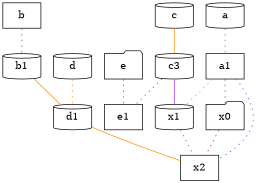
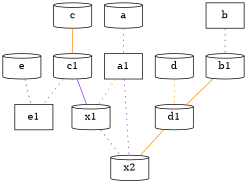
(123, 66) -> (22, 66)
(174, 66) -> (73, 66)
(225, 117) -> none
(200, 168) -> (130, 168)
